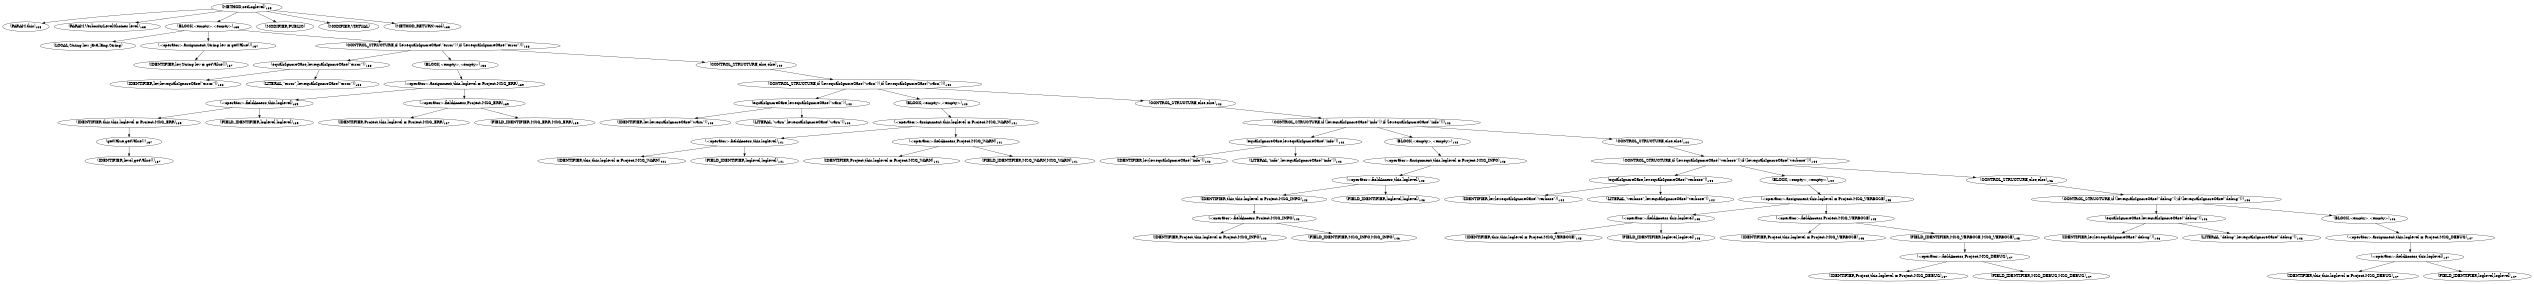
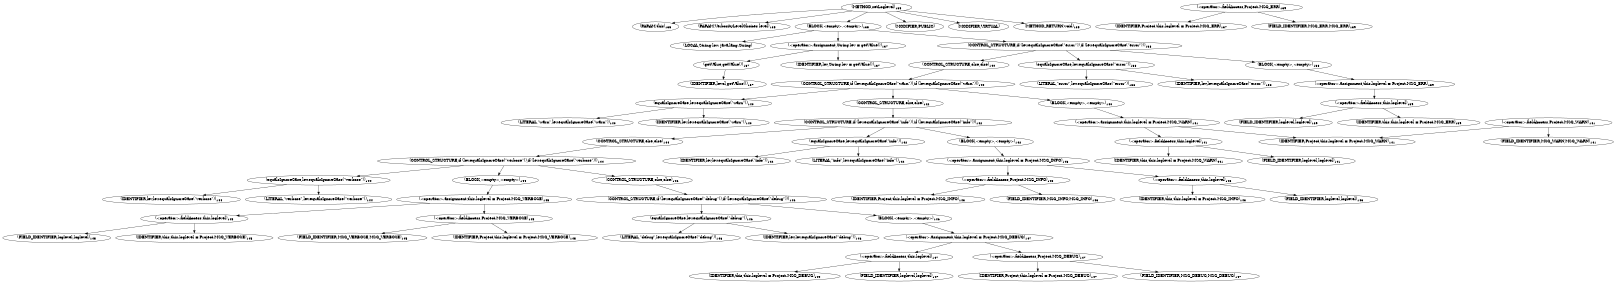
(464, 93) -> none
(129, 131) -> (781, 56)
(956, 131) -> (1236, 132)
(1254, 208) -> (1008, 169)
(1965, 246) -> (1002, 247)
(2396, 276) -> (818, 276)
